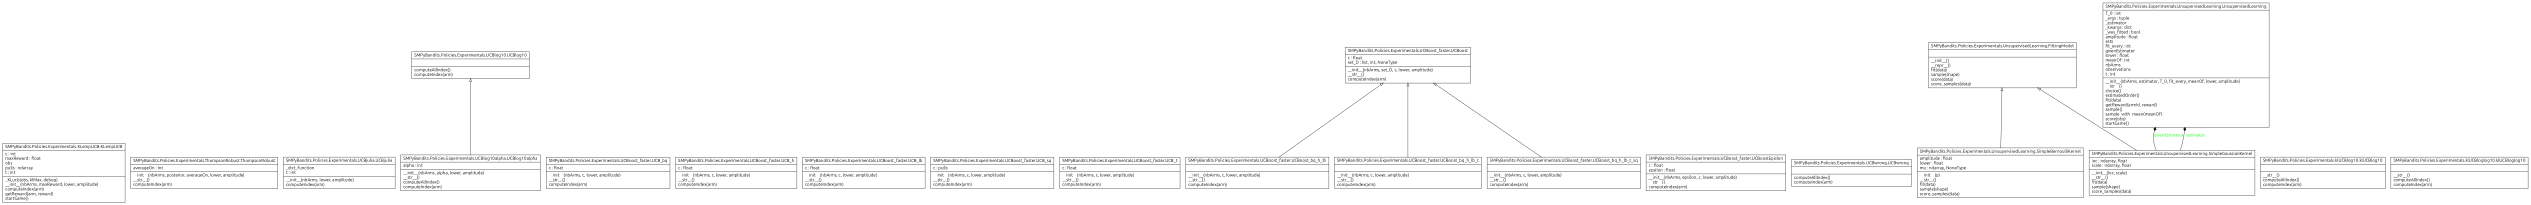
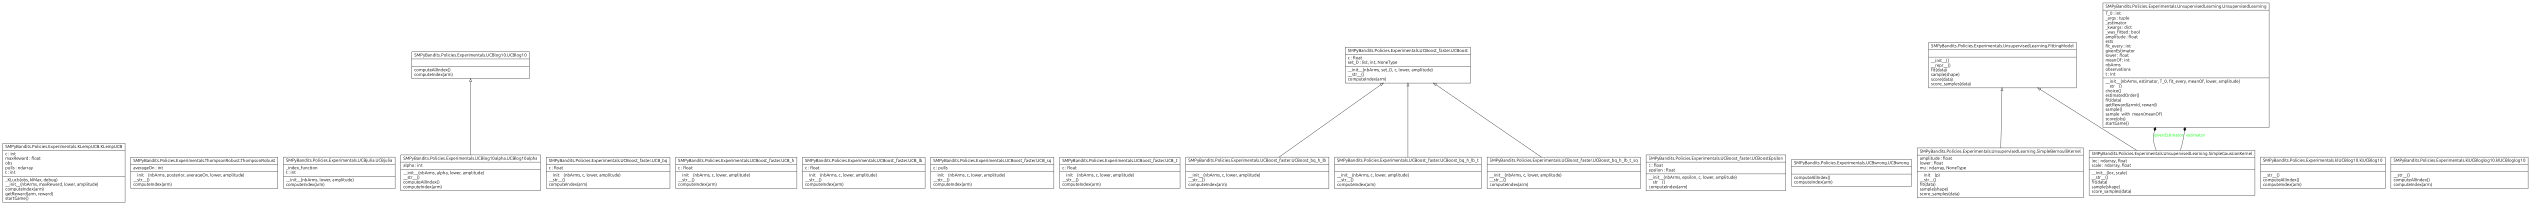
(300, 168) -> (302, 168)
